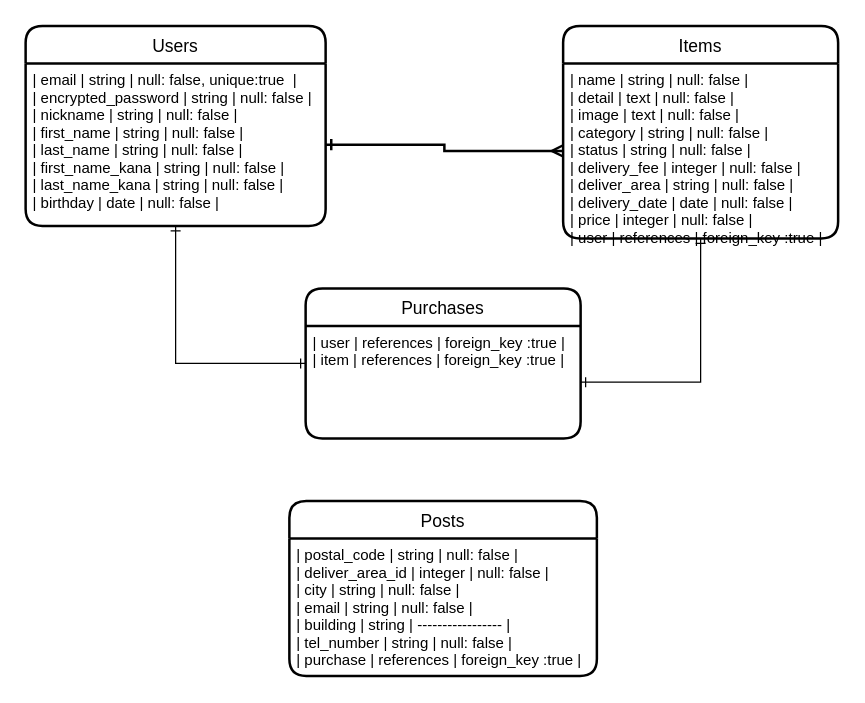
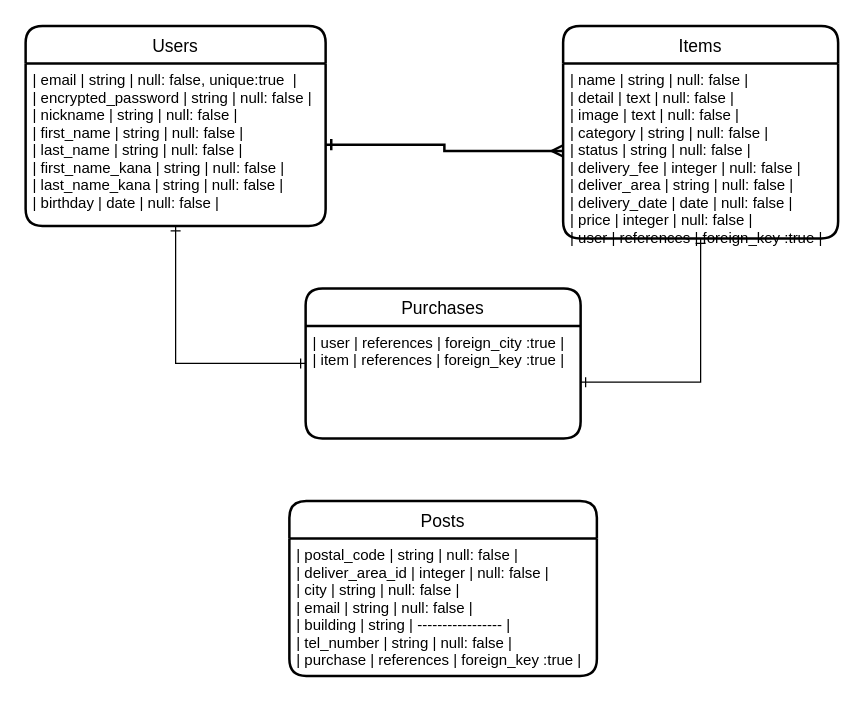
(484, 343) -> (486, 343)
